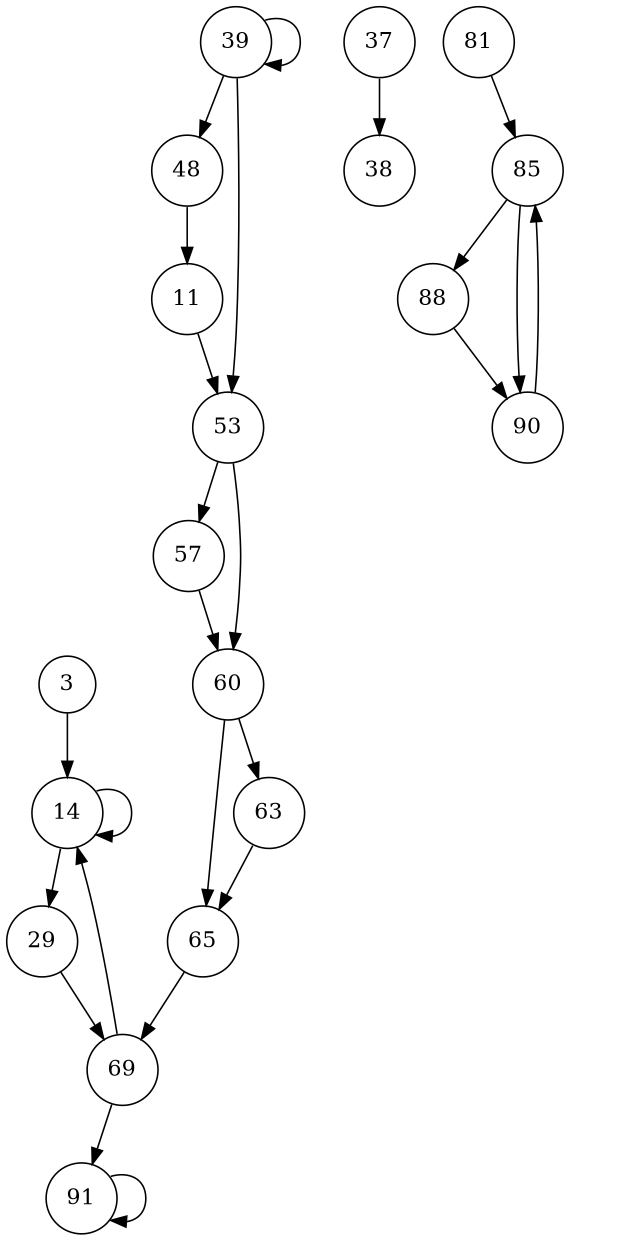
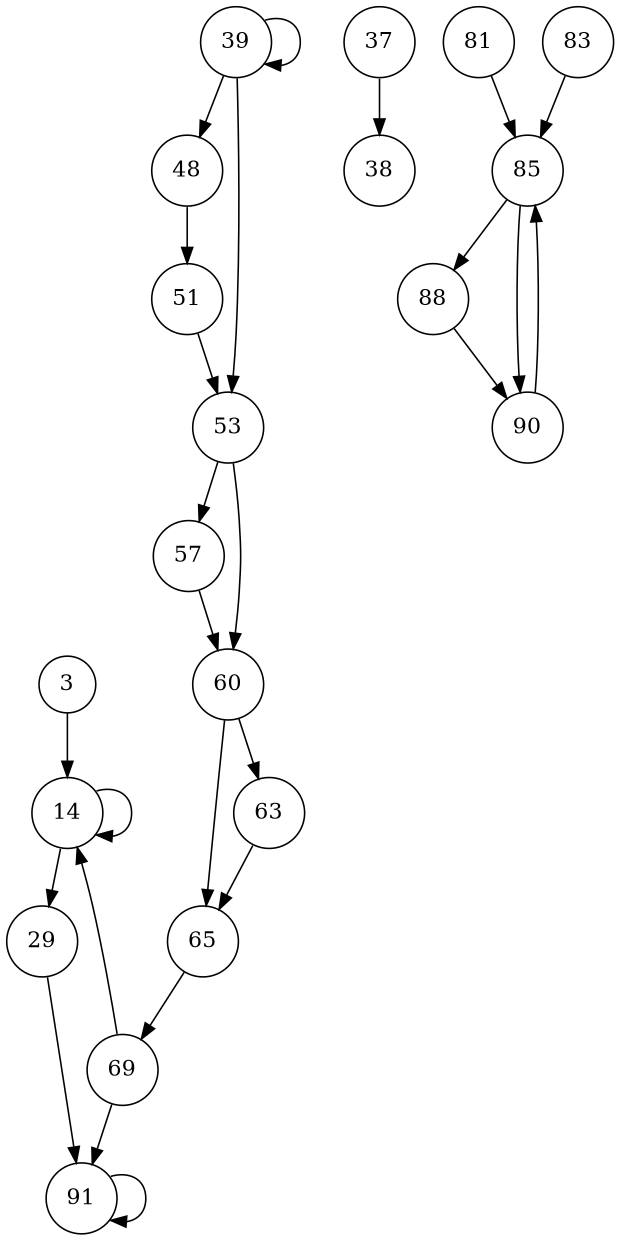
none -> (578, 42)
(187, 299) -> (187, 299)
(78, 999) -> (61, 1062)
